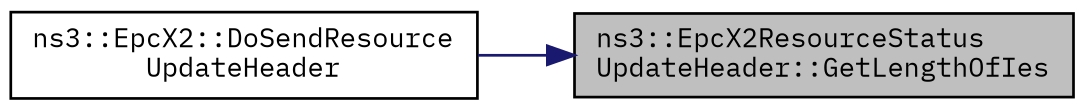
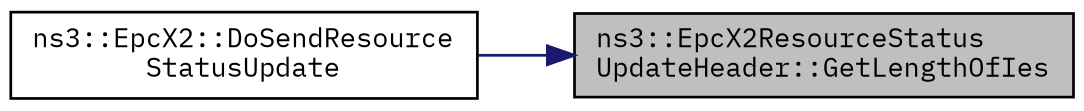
(244, 55) -> (244, 55)
